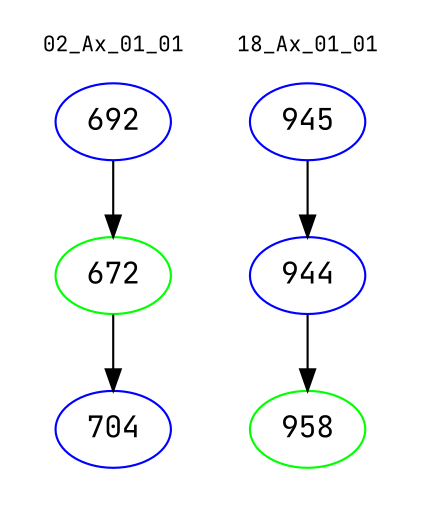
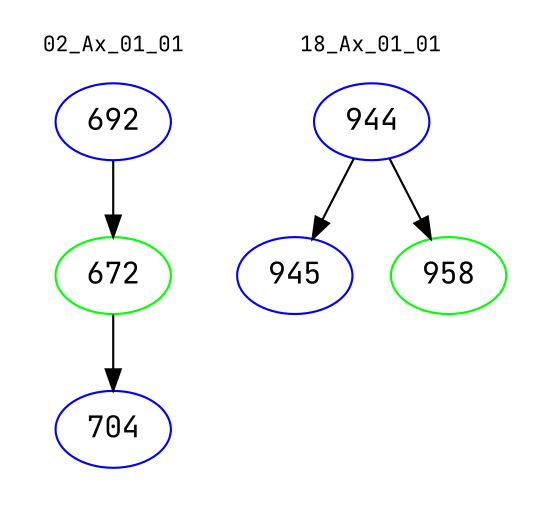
(308, 188) -> (338, 189)
